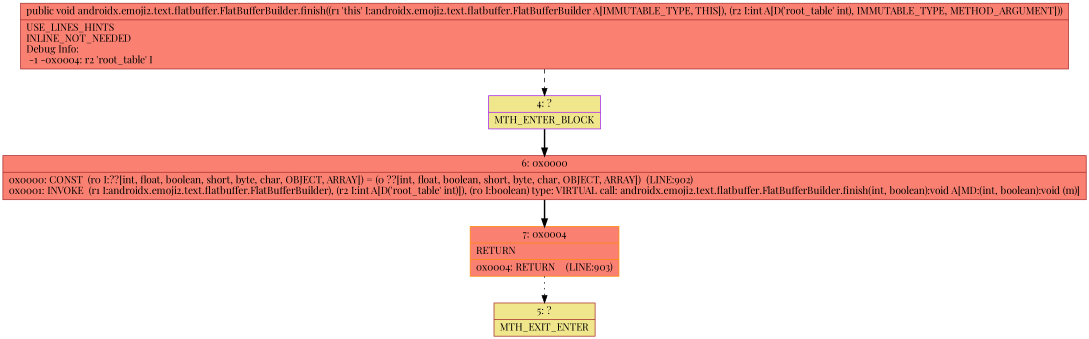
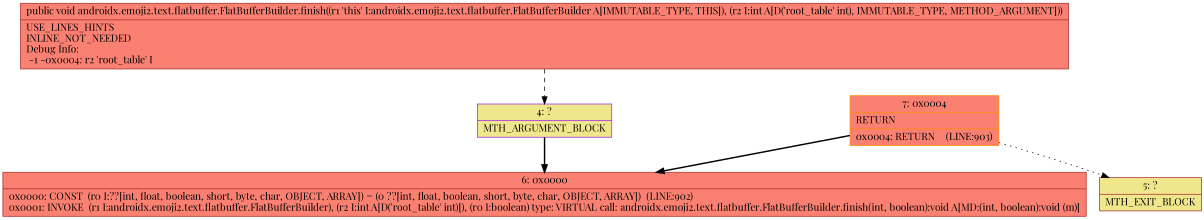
(545, 120) -> (545, 129)
(545, 209) -> (757, 153)
(545, 328) -> (1150, 202)
